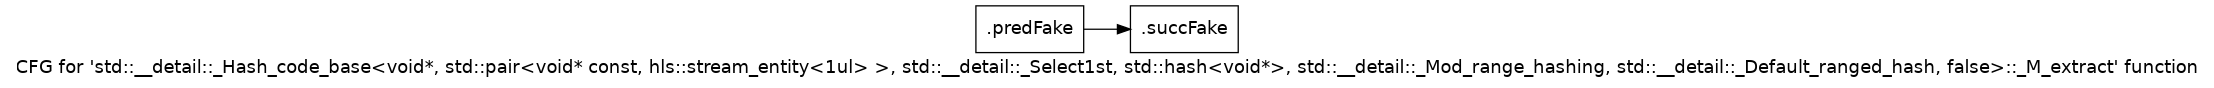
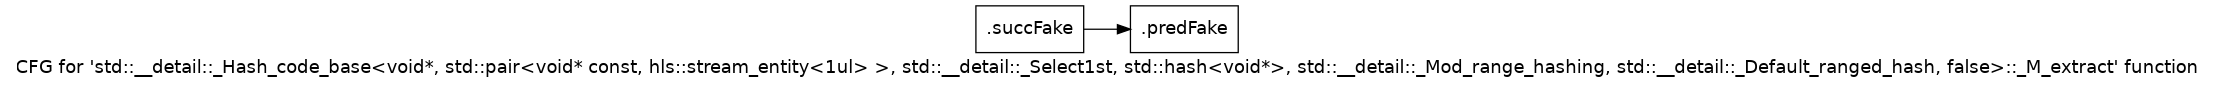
(1100, 29) -> (1100, 29)
